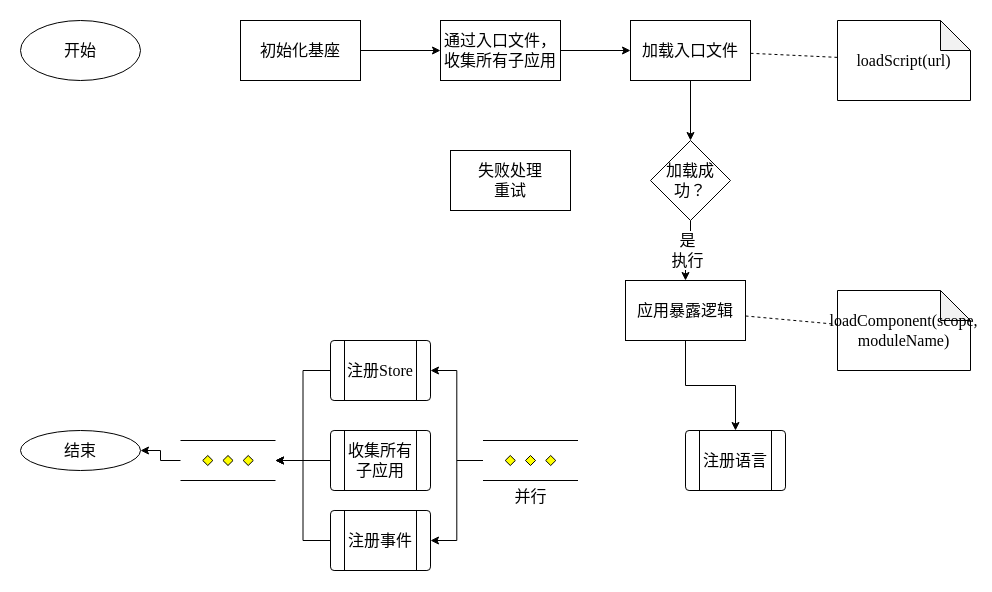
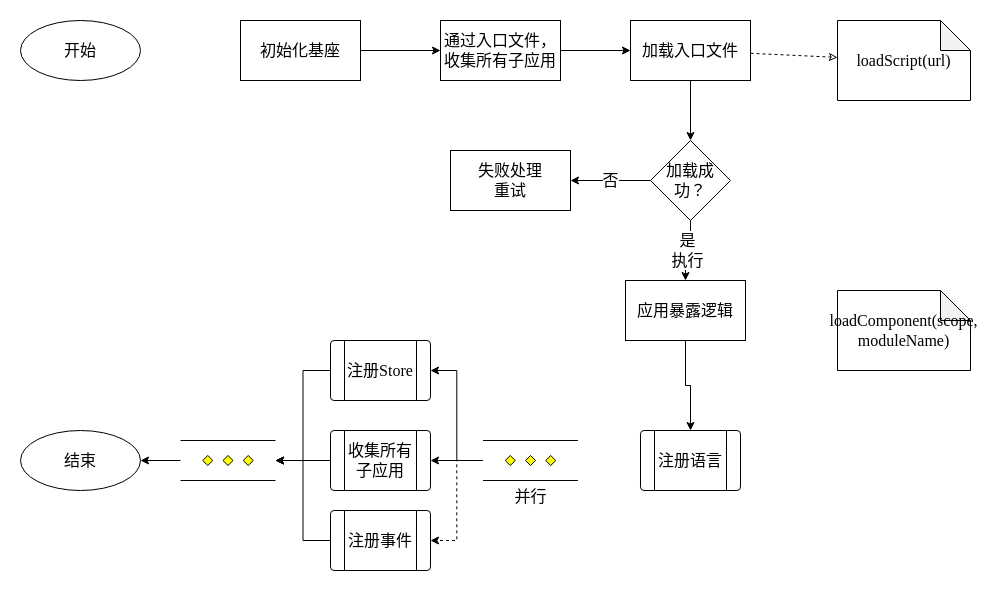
(832, 57) -> (829, 57)
none -> (614, 181)
(789, 320) -> none
(81, 451) -> (81, 461)
none -> (446, 461)
(736, 461) -> (691, 461)
(457, 511) -> (457, 511)
